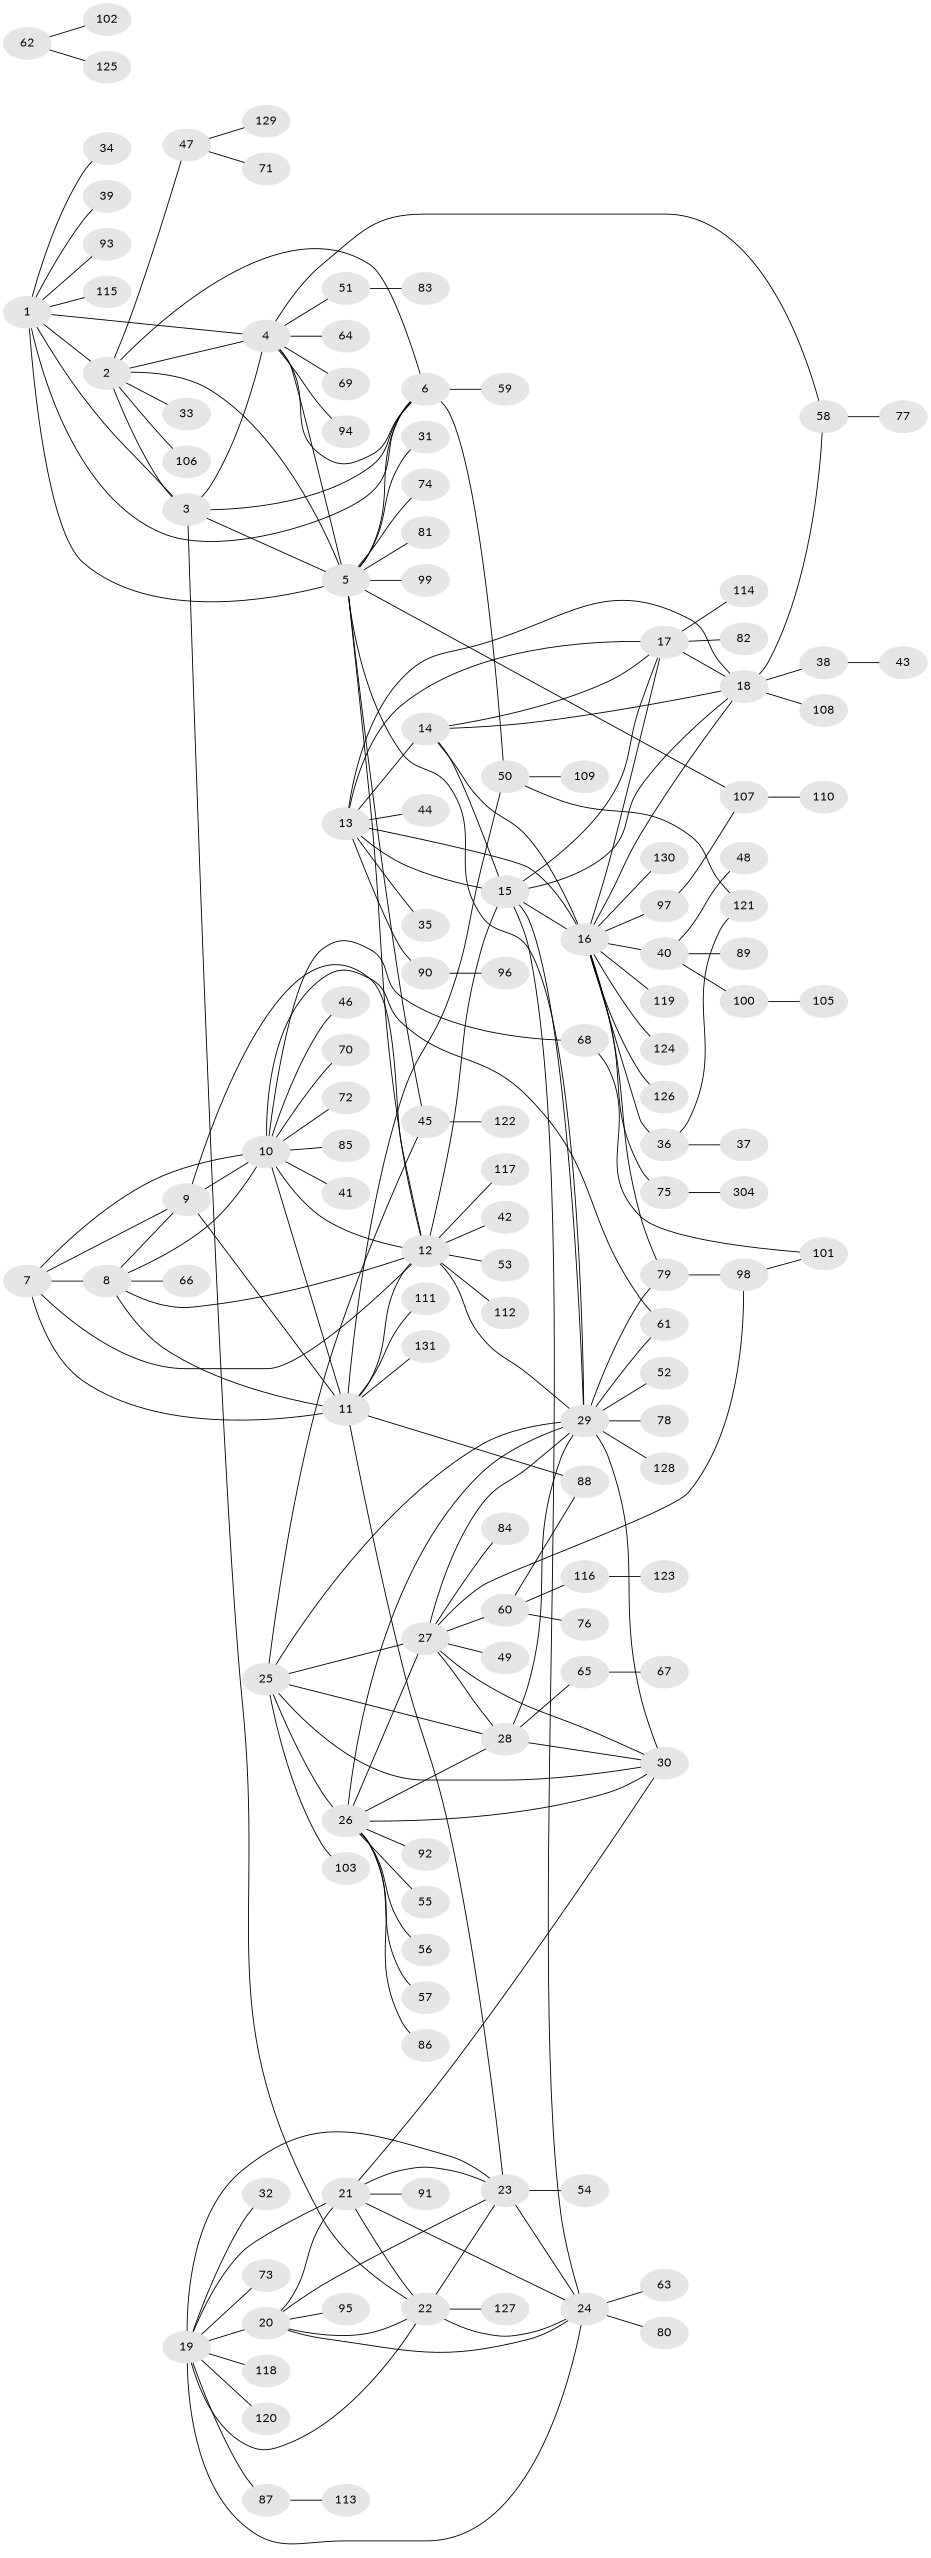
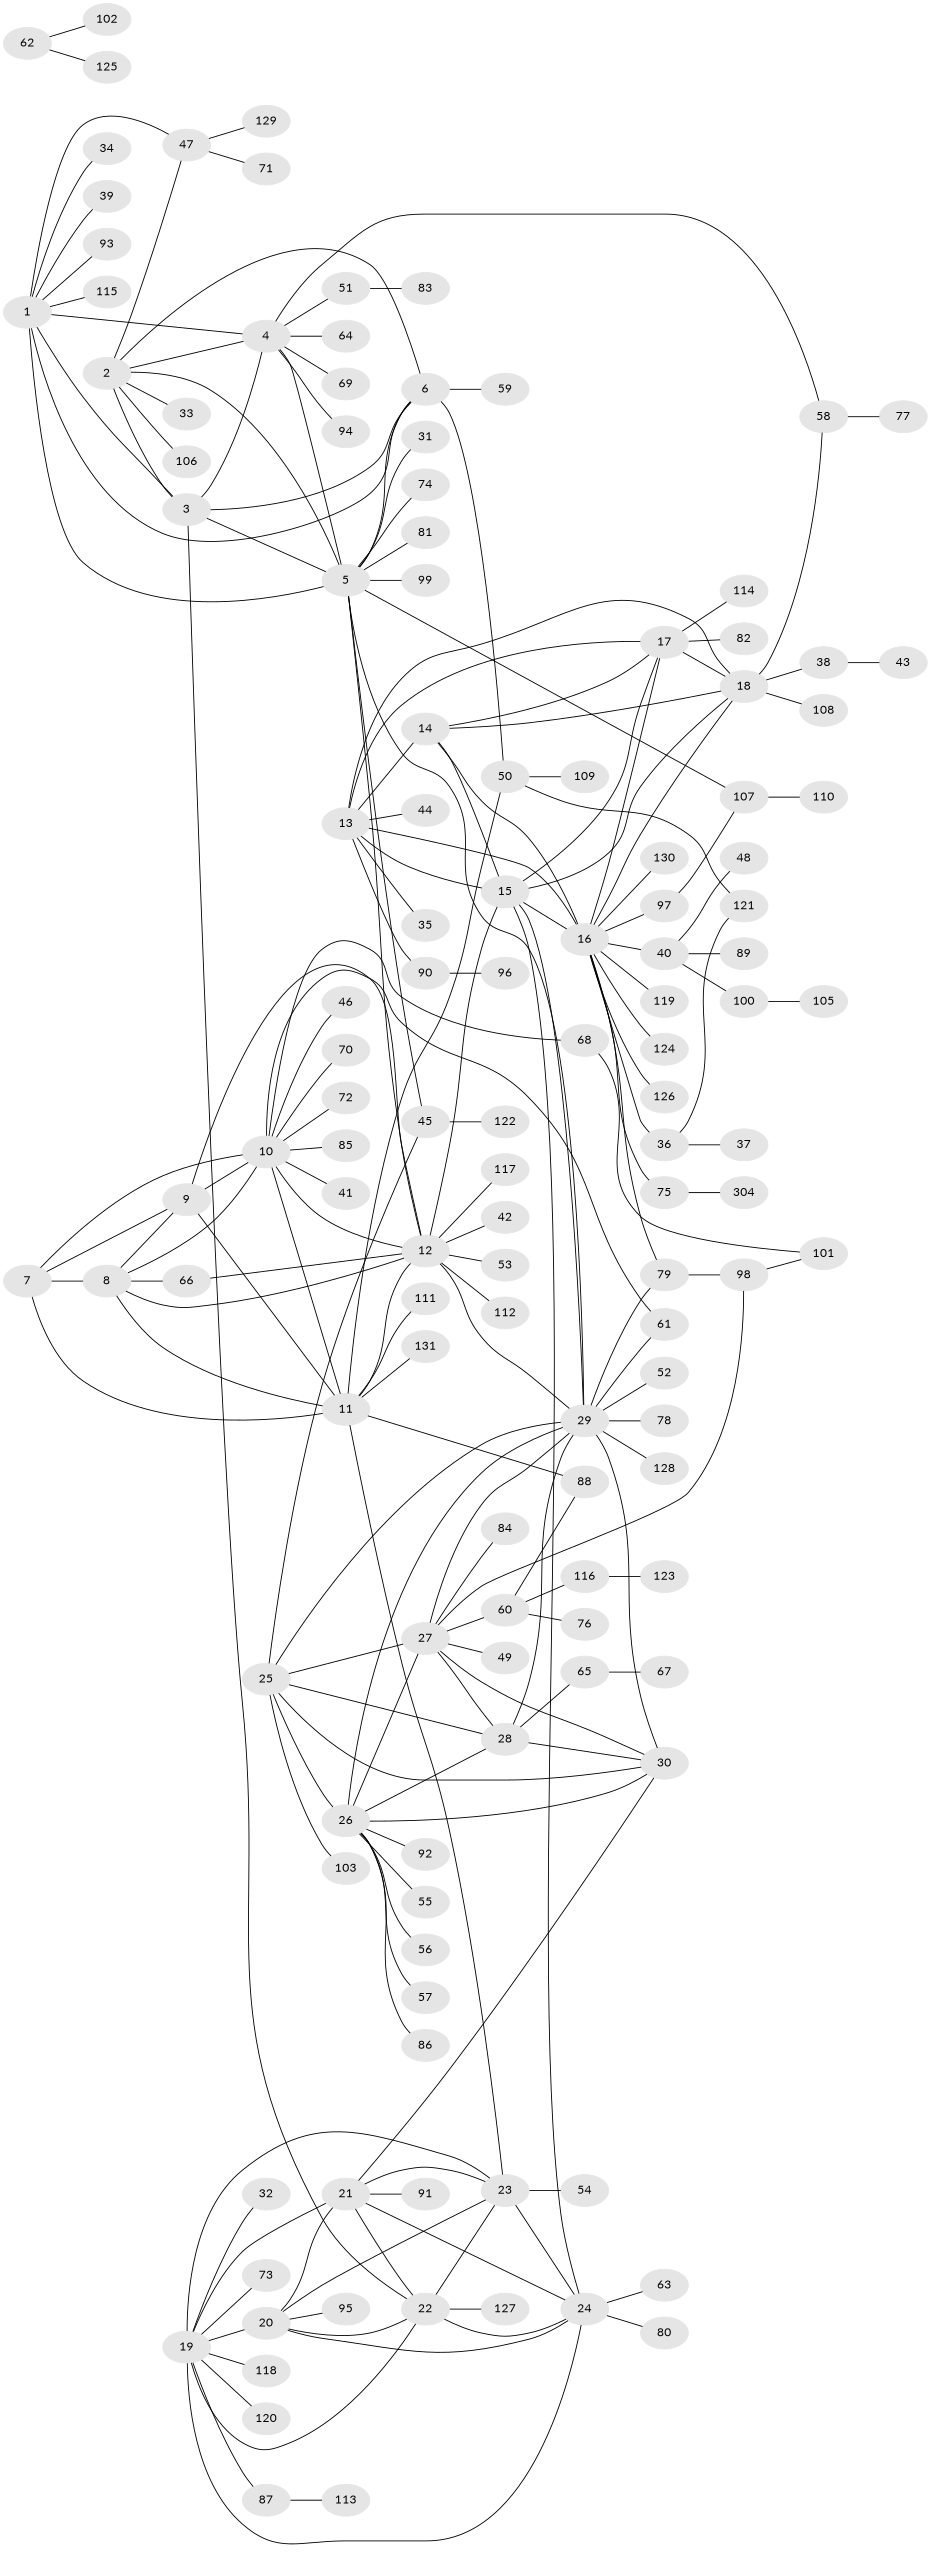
(67, 343) -> (61, 164)
(323, 456) -> none
(234, 1369) -> (311, 1265)
